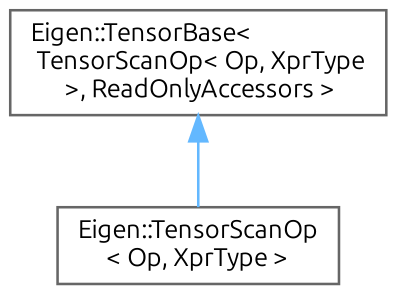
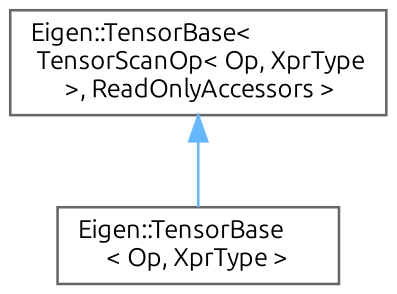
(198, 246) -> (198, 246)
